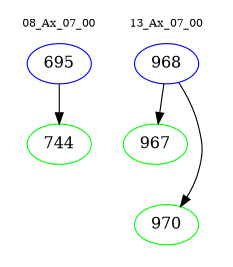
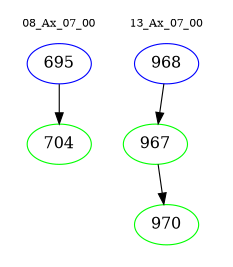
(201, 139) -> (160, 179)
(59, 144) -> (59, 144)
